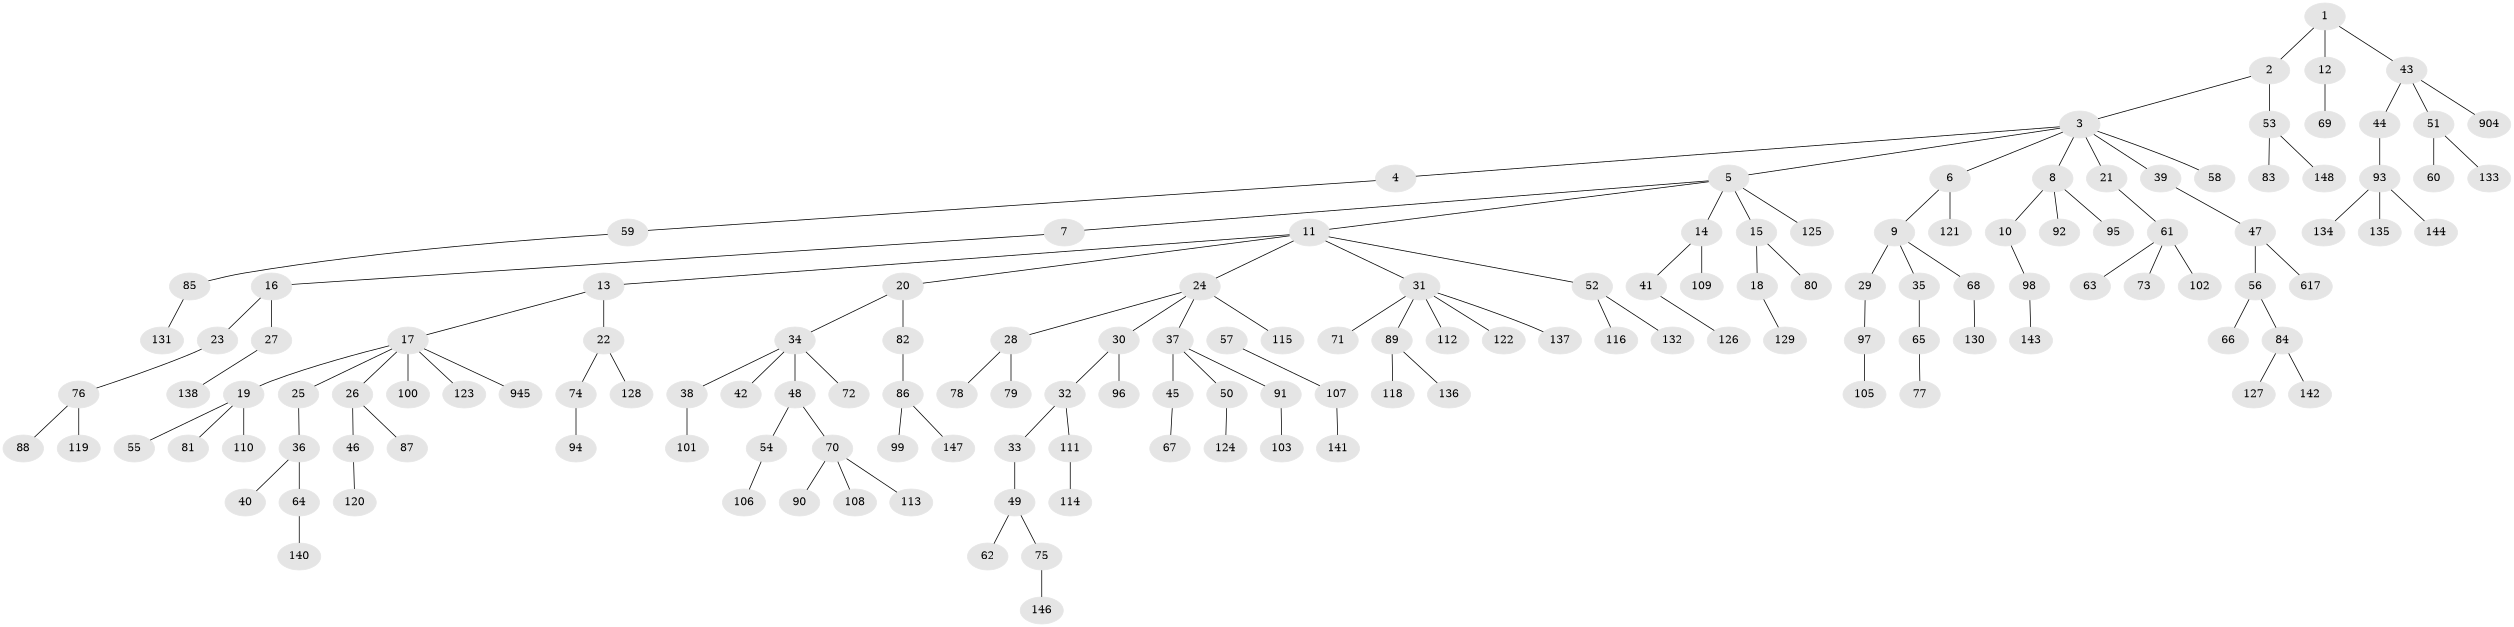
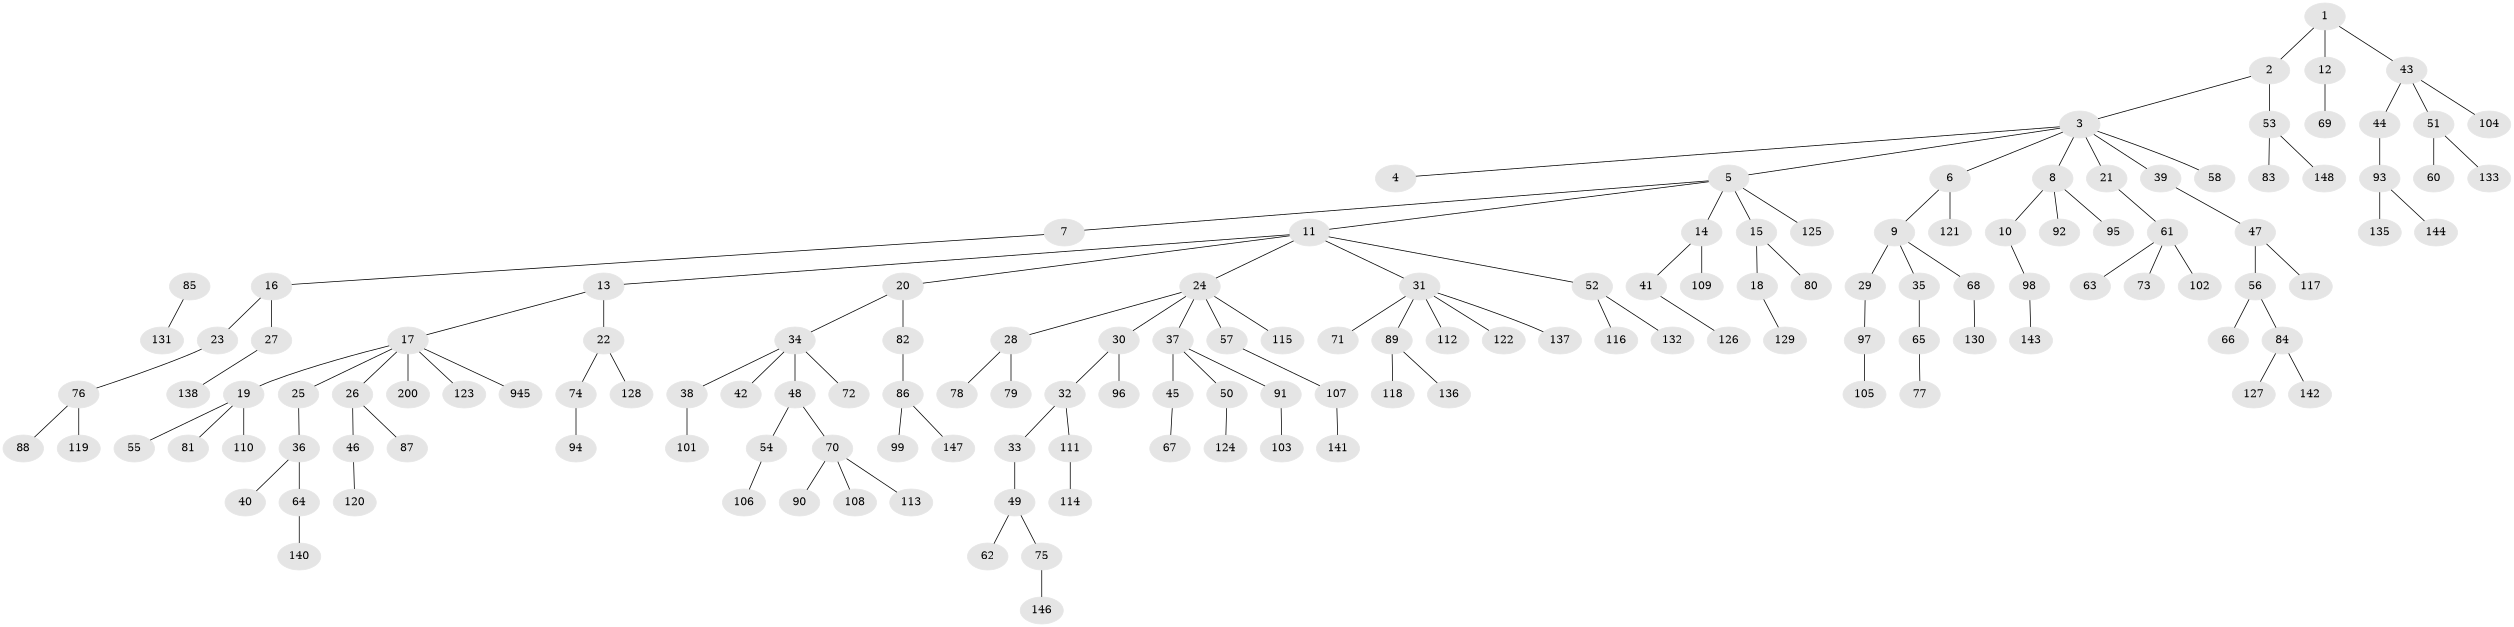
(2489, 124) -> (2489, 124)
(628, 232) -> none
(2324, 232) -> none
(2311, 286) -> (2311, 286)
none -> (1214, 314)
(408, 394) -> (408, 394)
